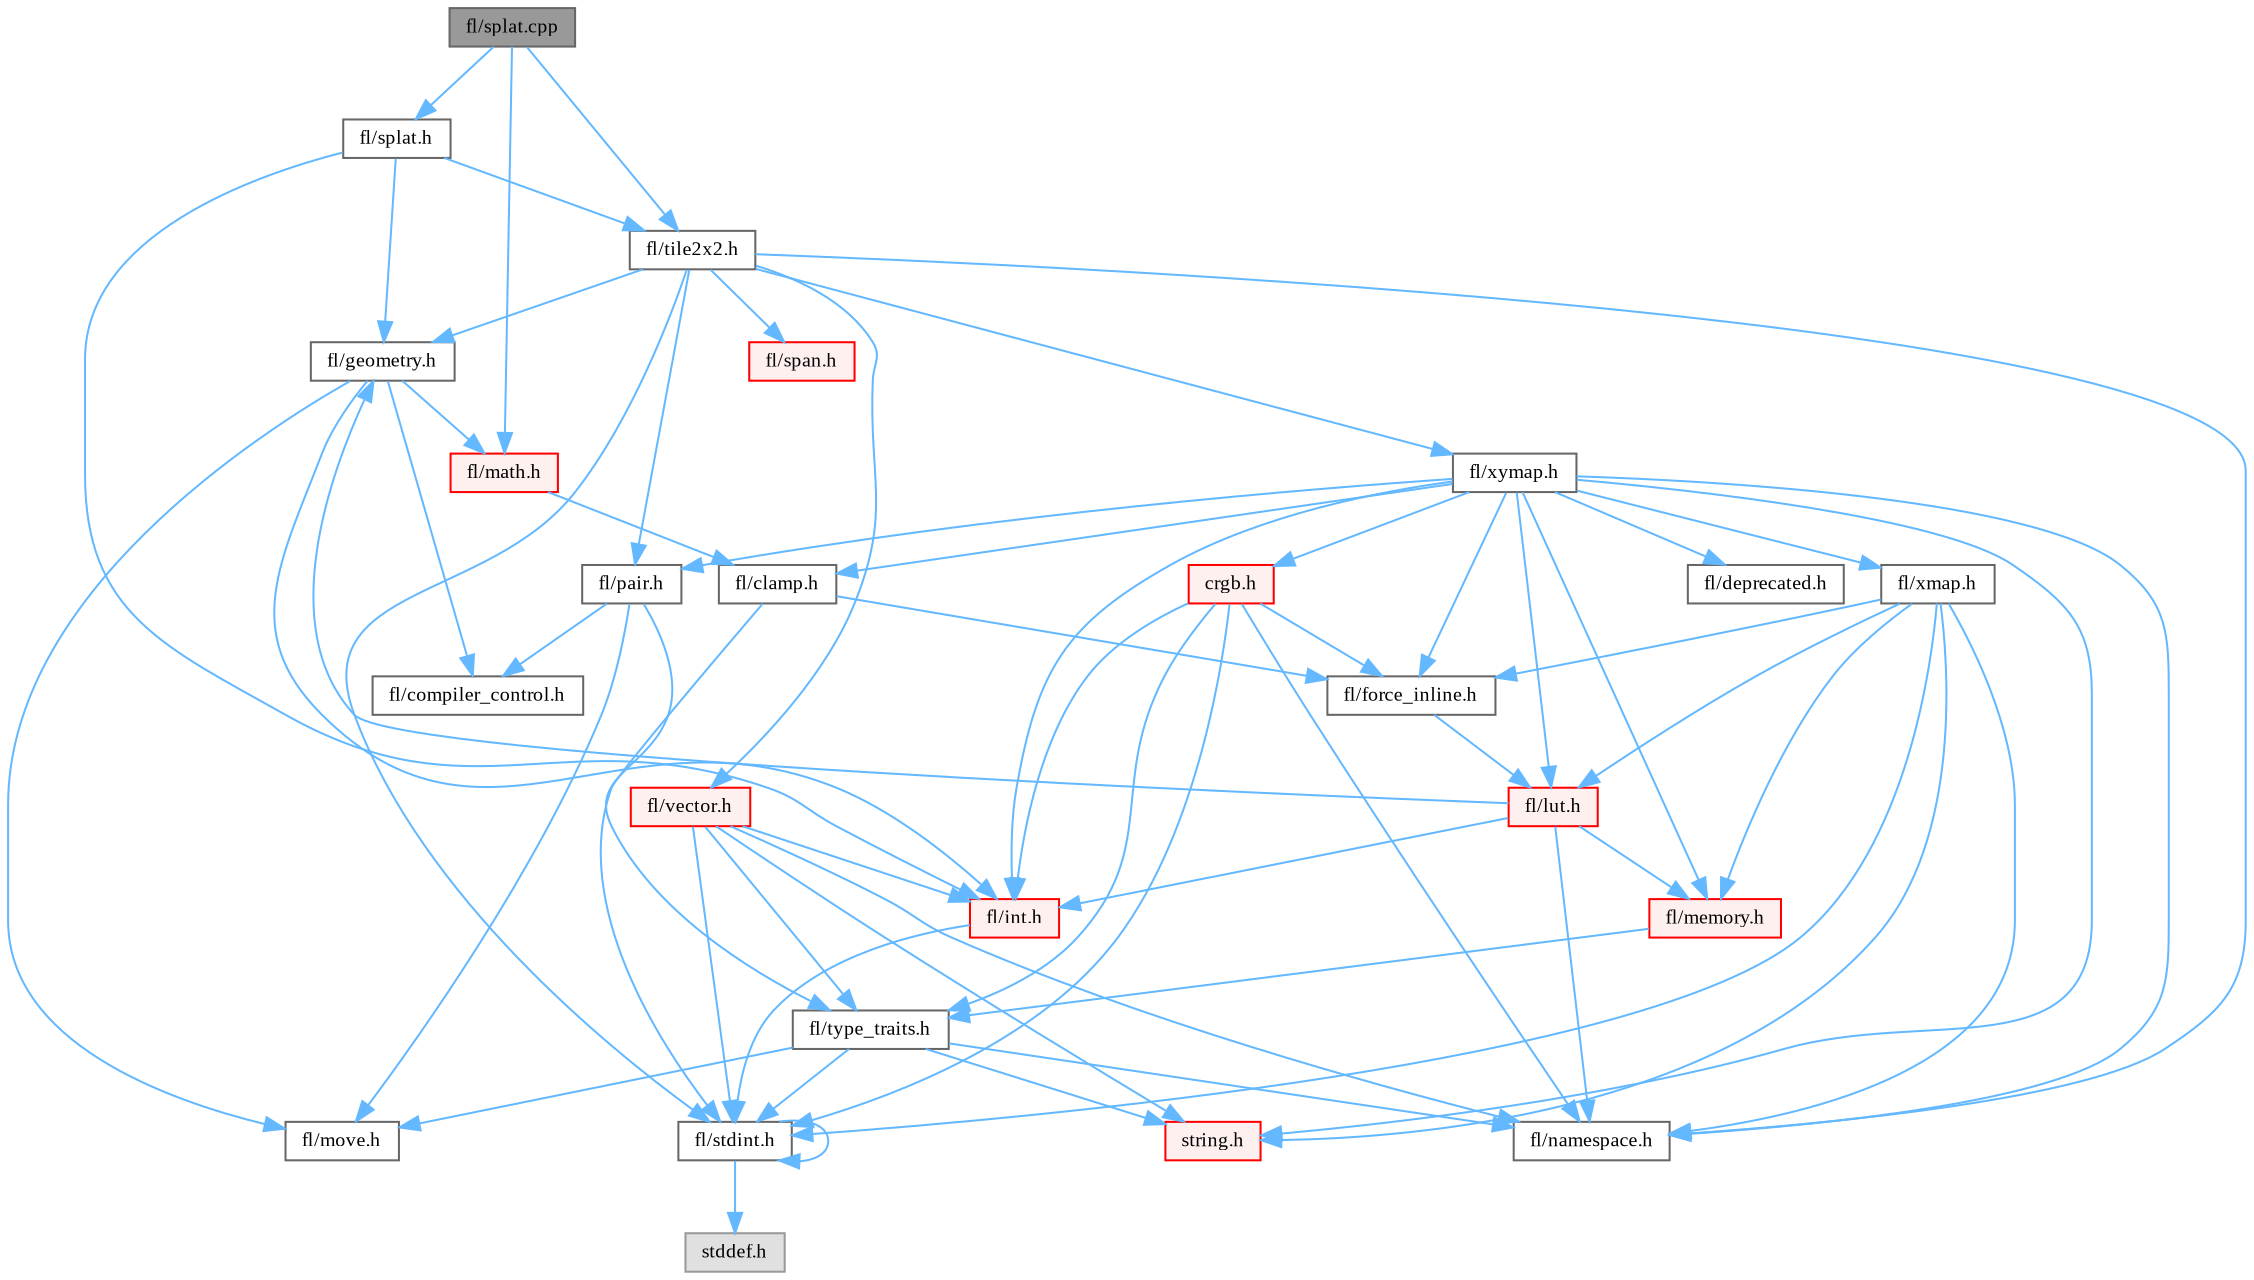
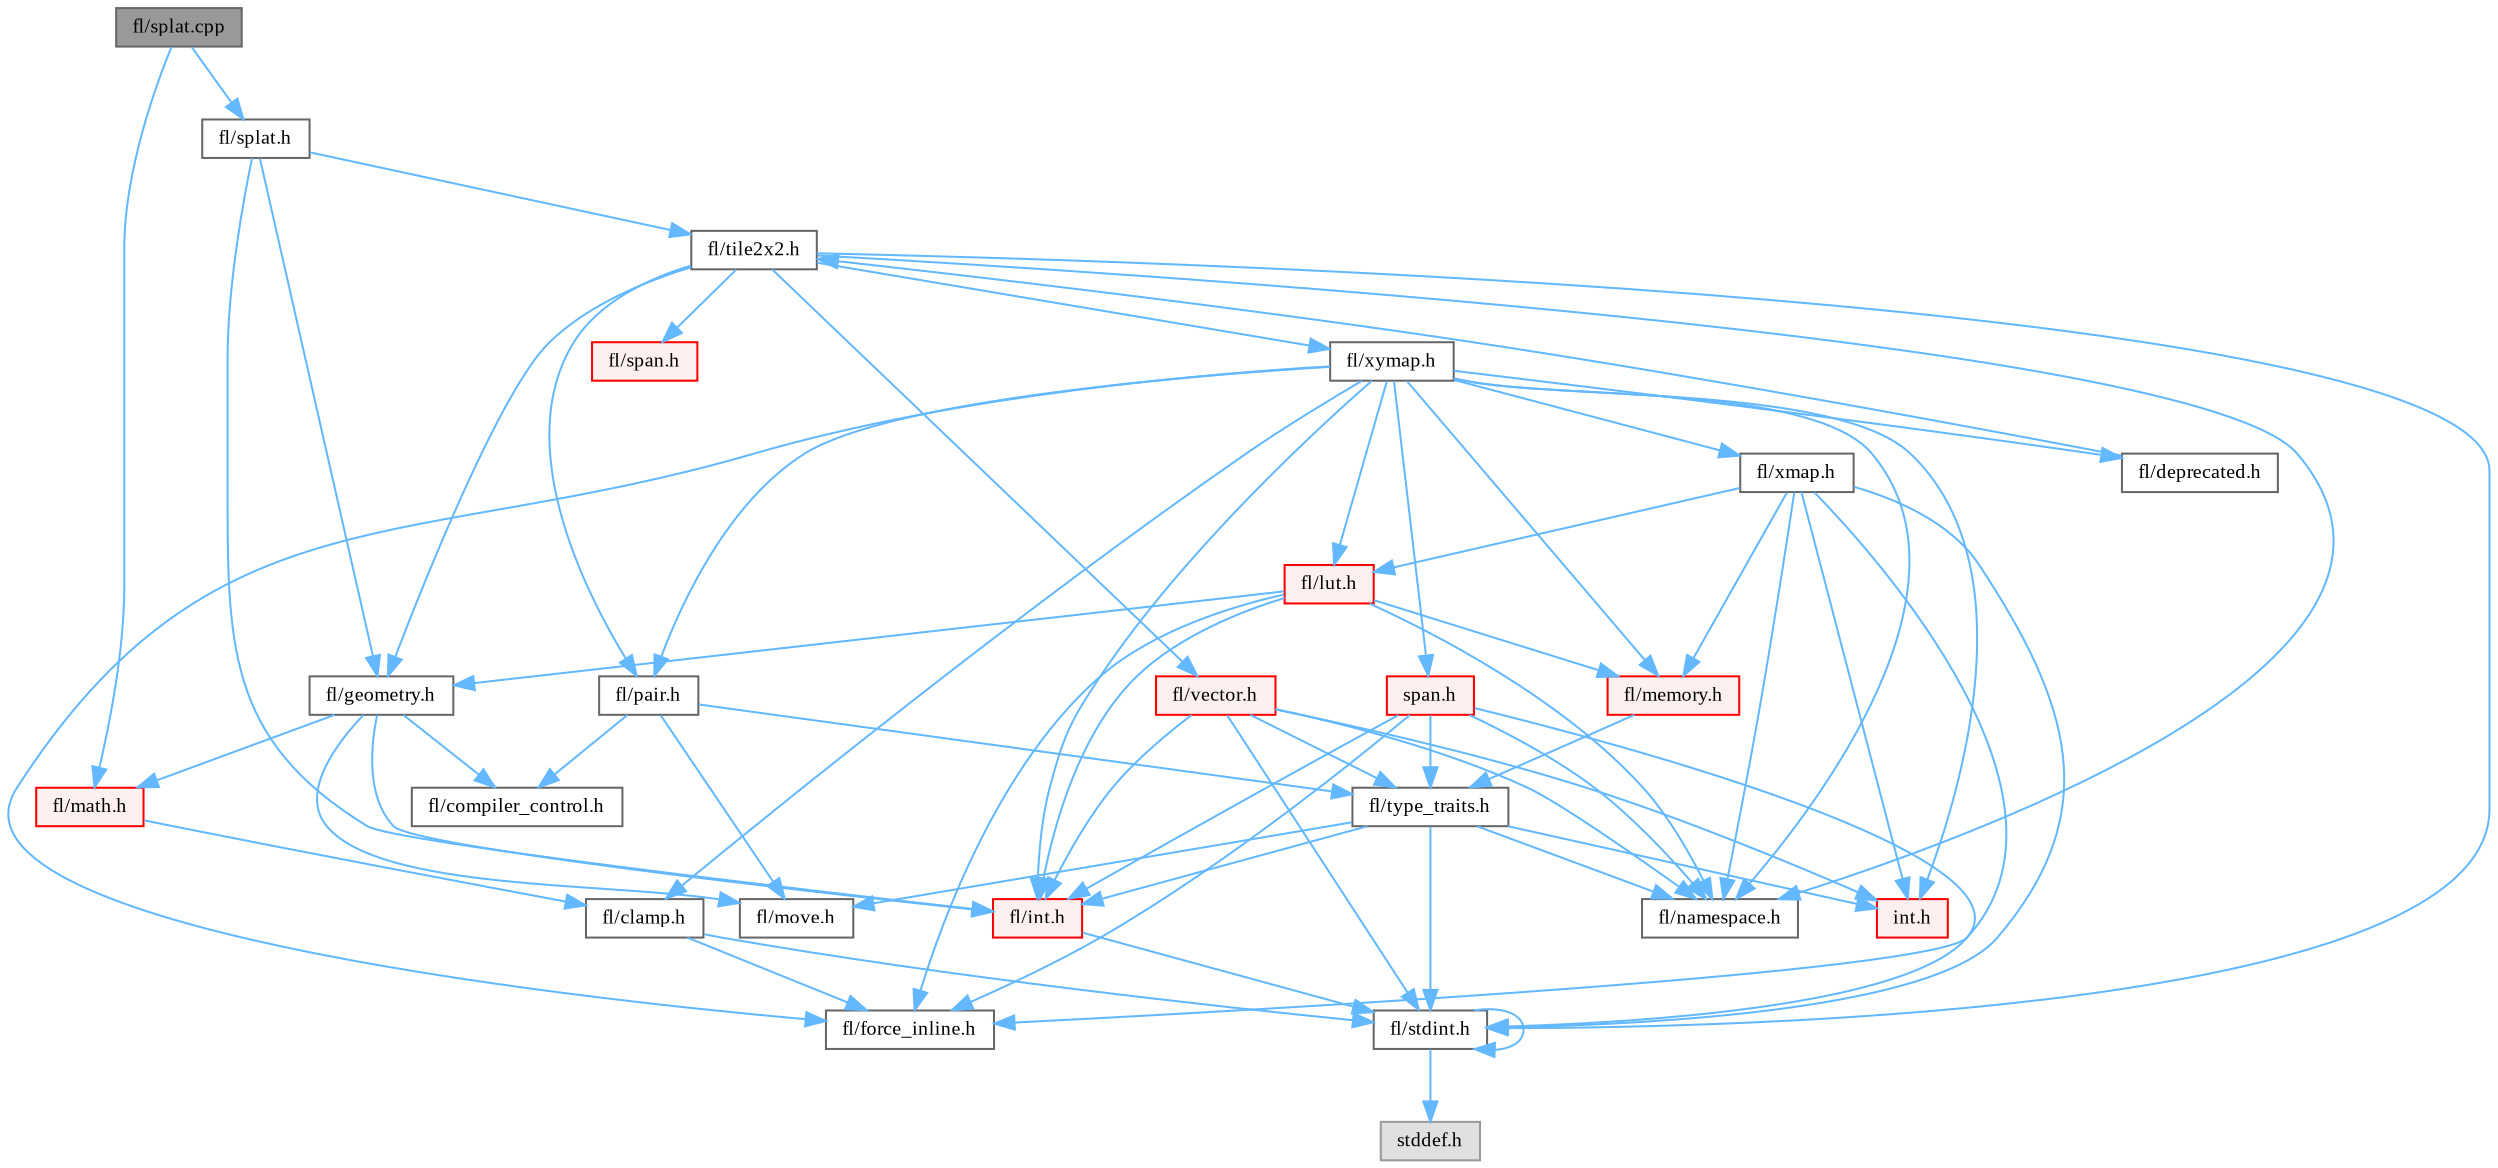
(596, 131) -> (1482, 344)
(1231, 584) -> (1430, 696)
(1474, 745) -> (1045, 736)
none -> (1242, 861)
(1213, 1141) -> (1912, 918)
